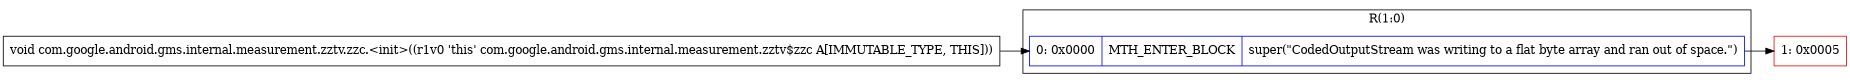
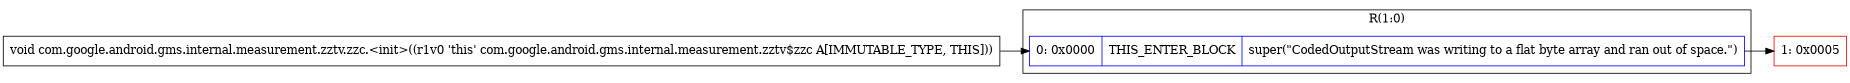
(1172, 51) -> (1172, 51)
